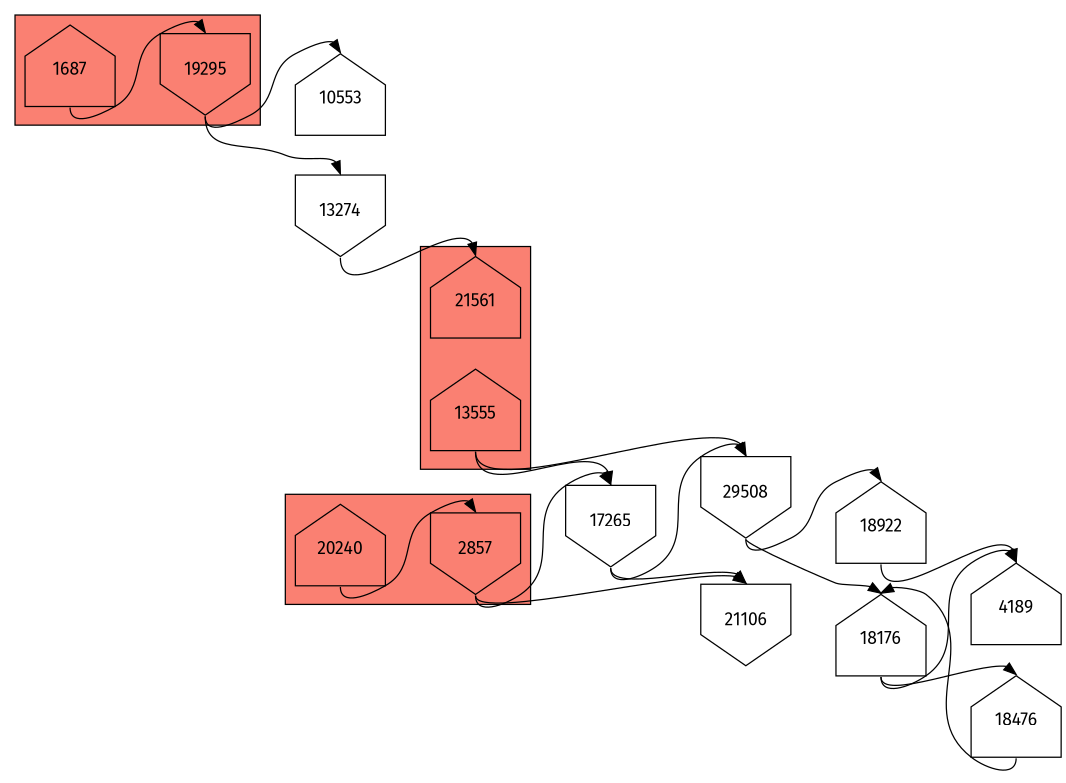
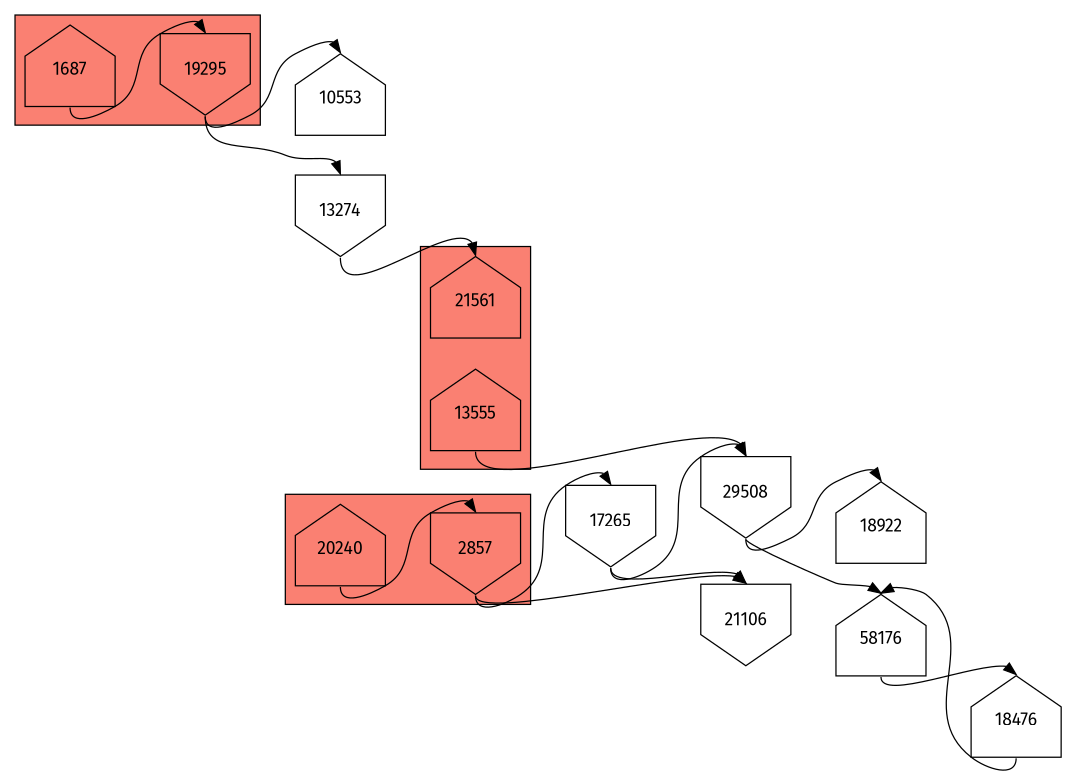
(537, 469) -> none
(1016, 608) -> none
(881, 639) -> (881, 639)
